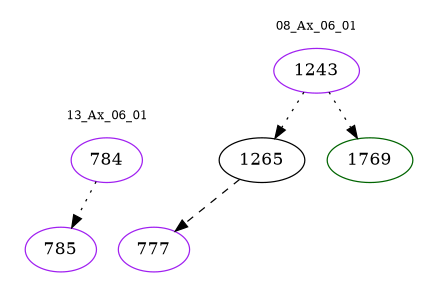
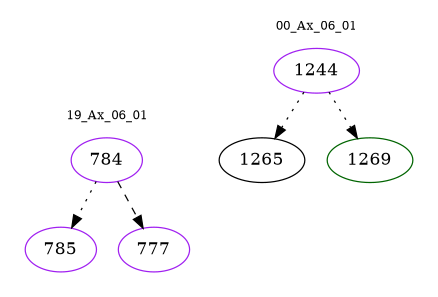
(317, 27) -> (317, 27)
(317, 71) -> (317, 71)
(107, 116) -> (107, 116)
(370, 160) -> (370, 160)
(212, 201) -> (127, 199)
